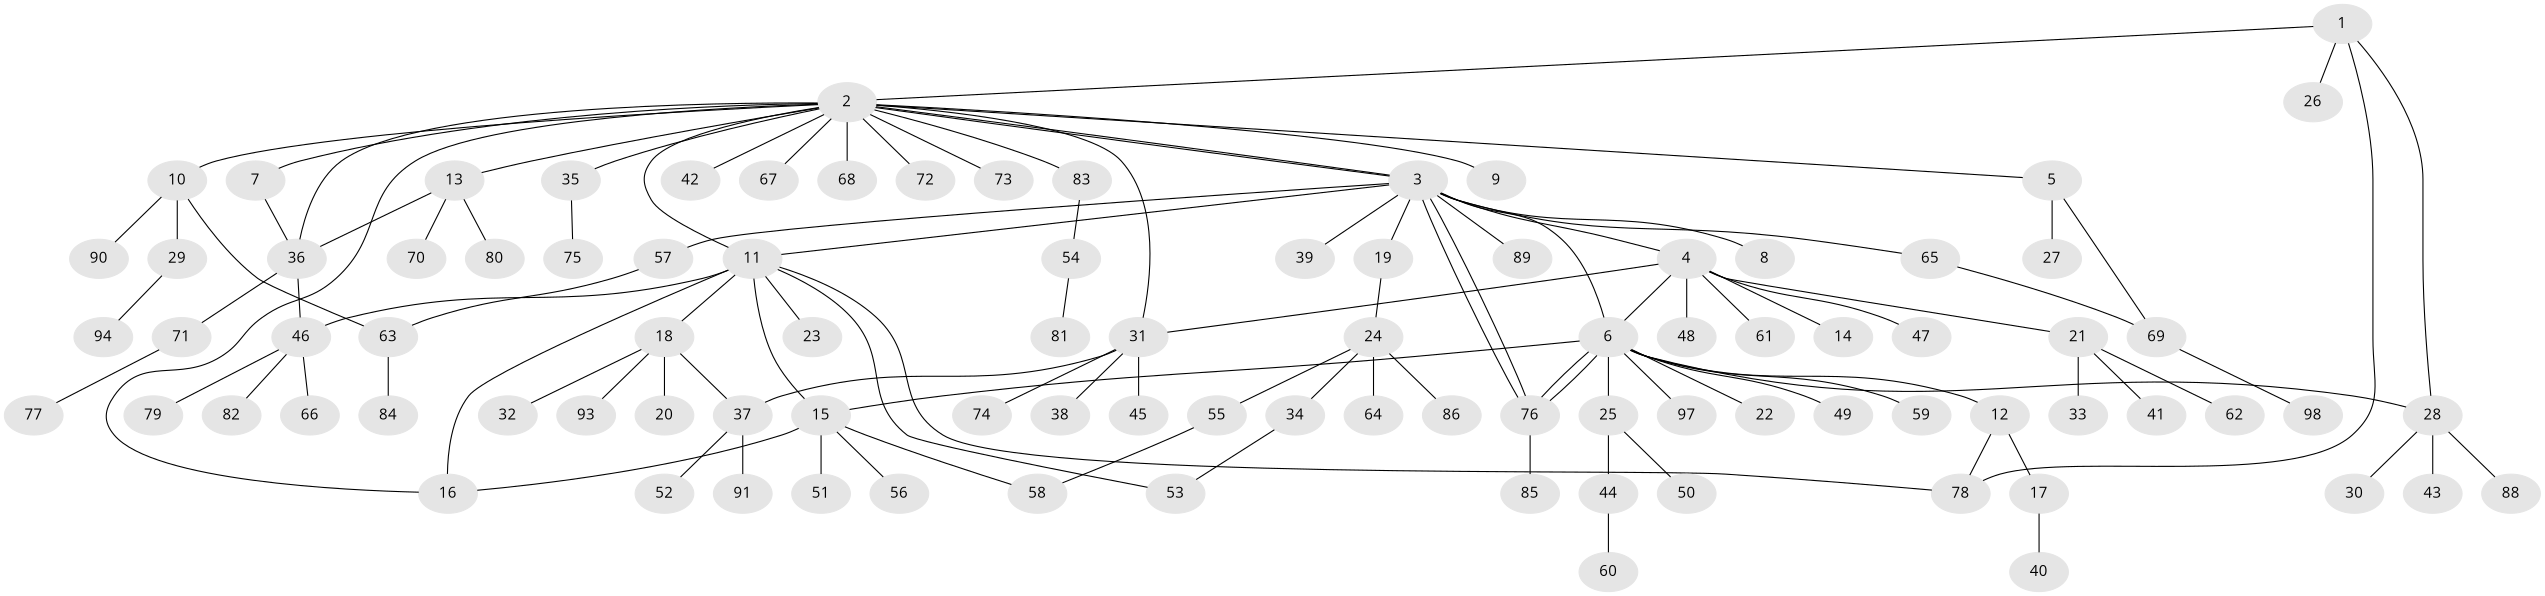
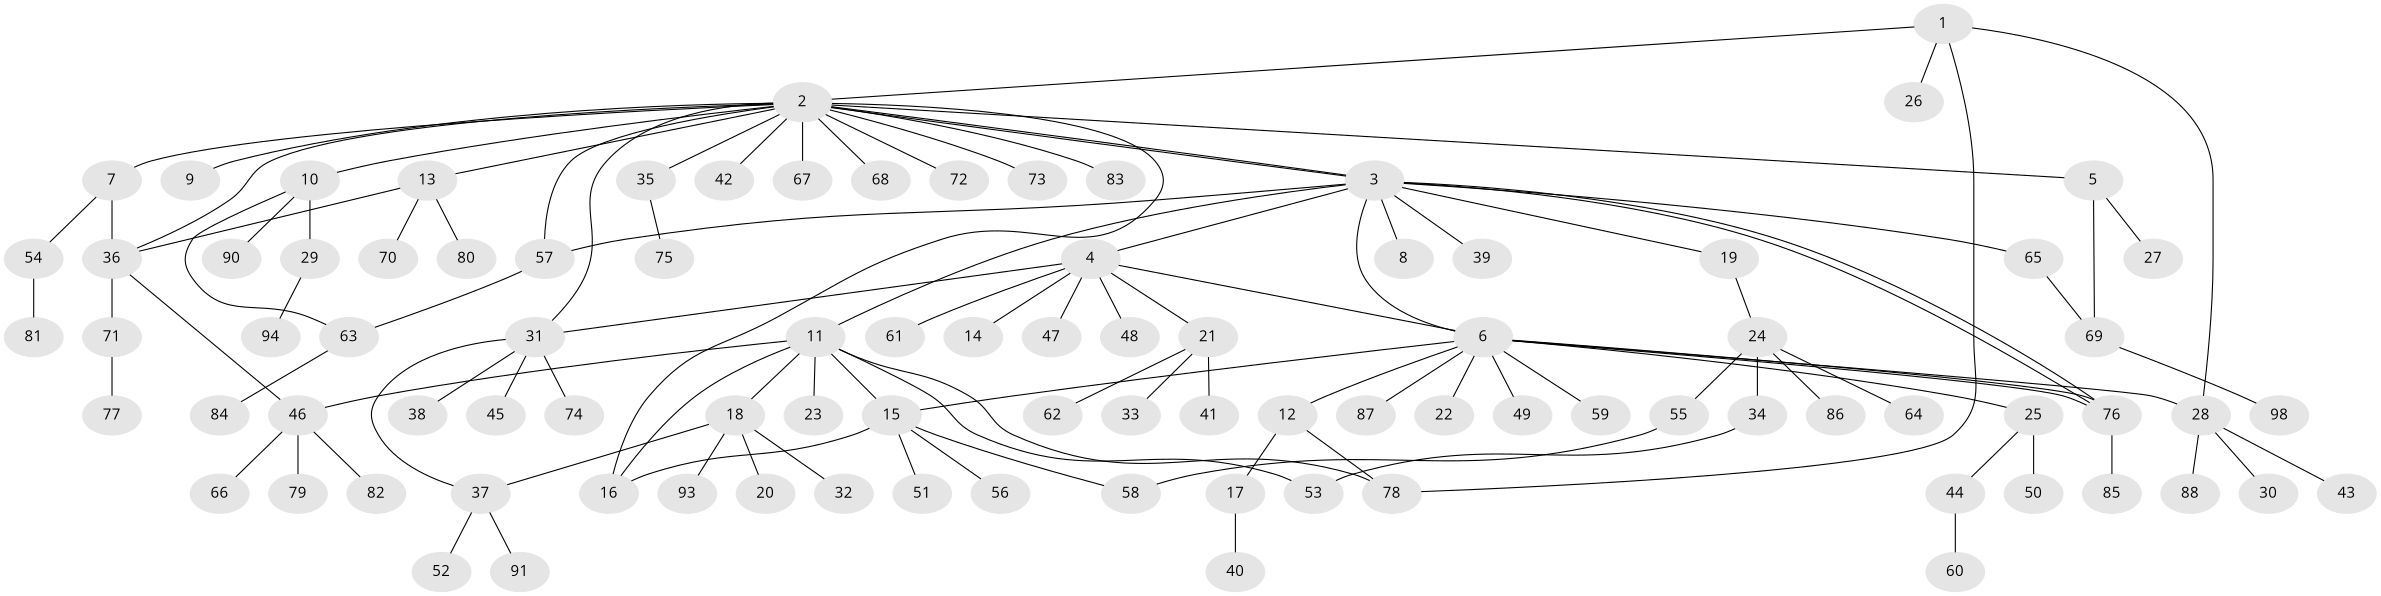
(656, 157) -> (575, 158)
(1077, 214) -> (73, 220)
(1522, 259) -> none
(1687, 415) -> (1366, 415)
